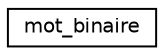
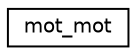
(82, 28) -> (68, 28)
